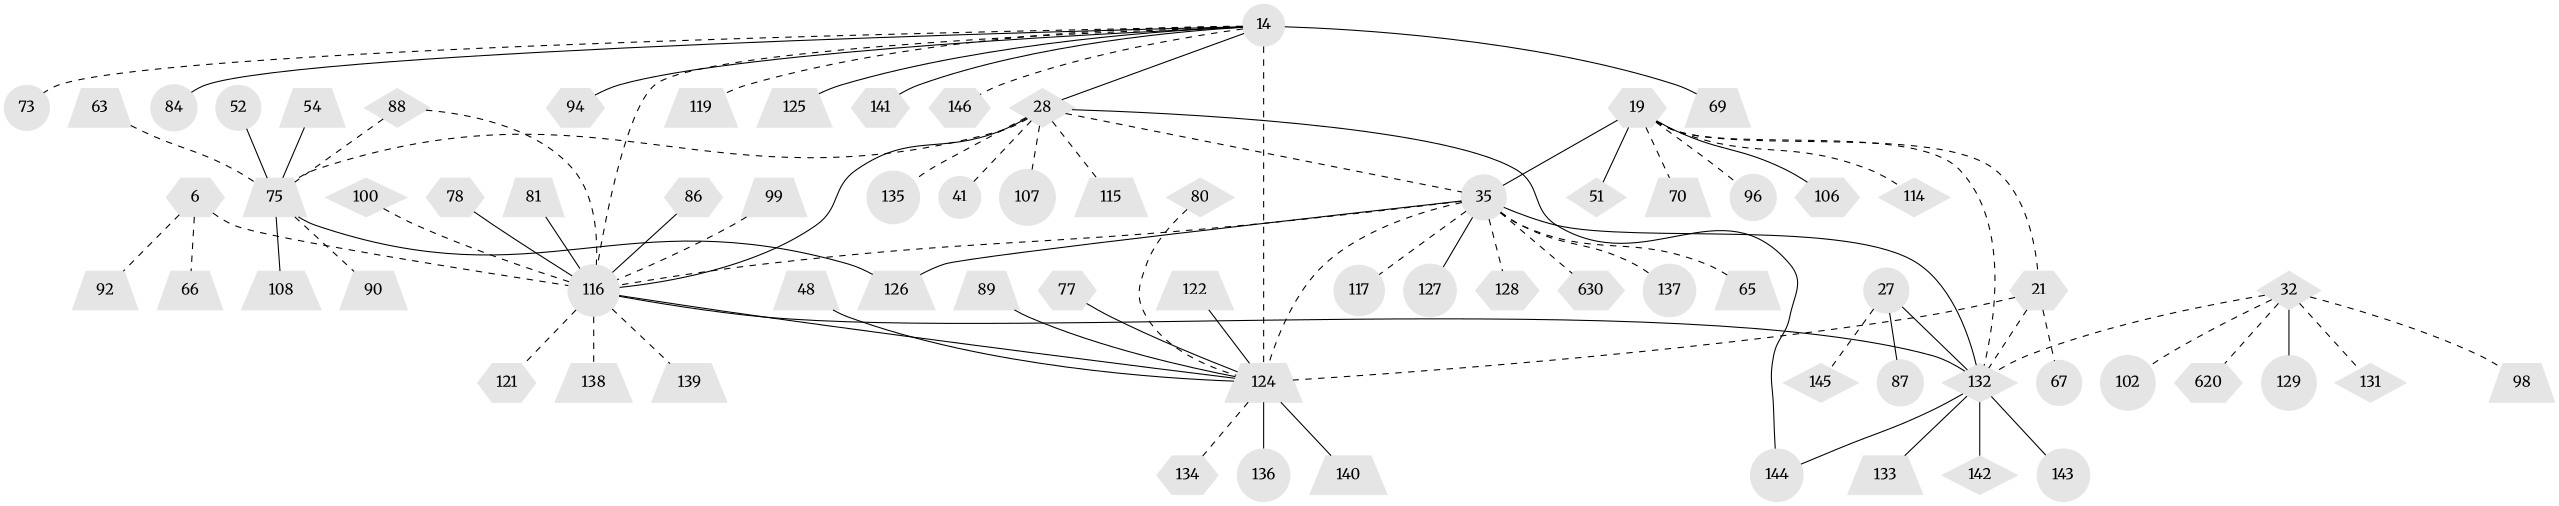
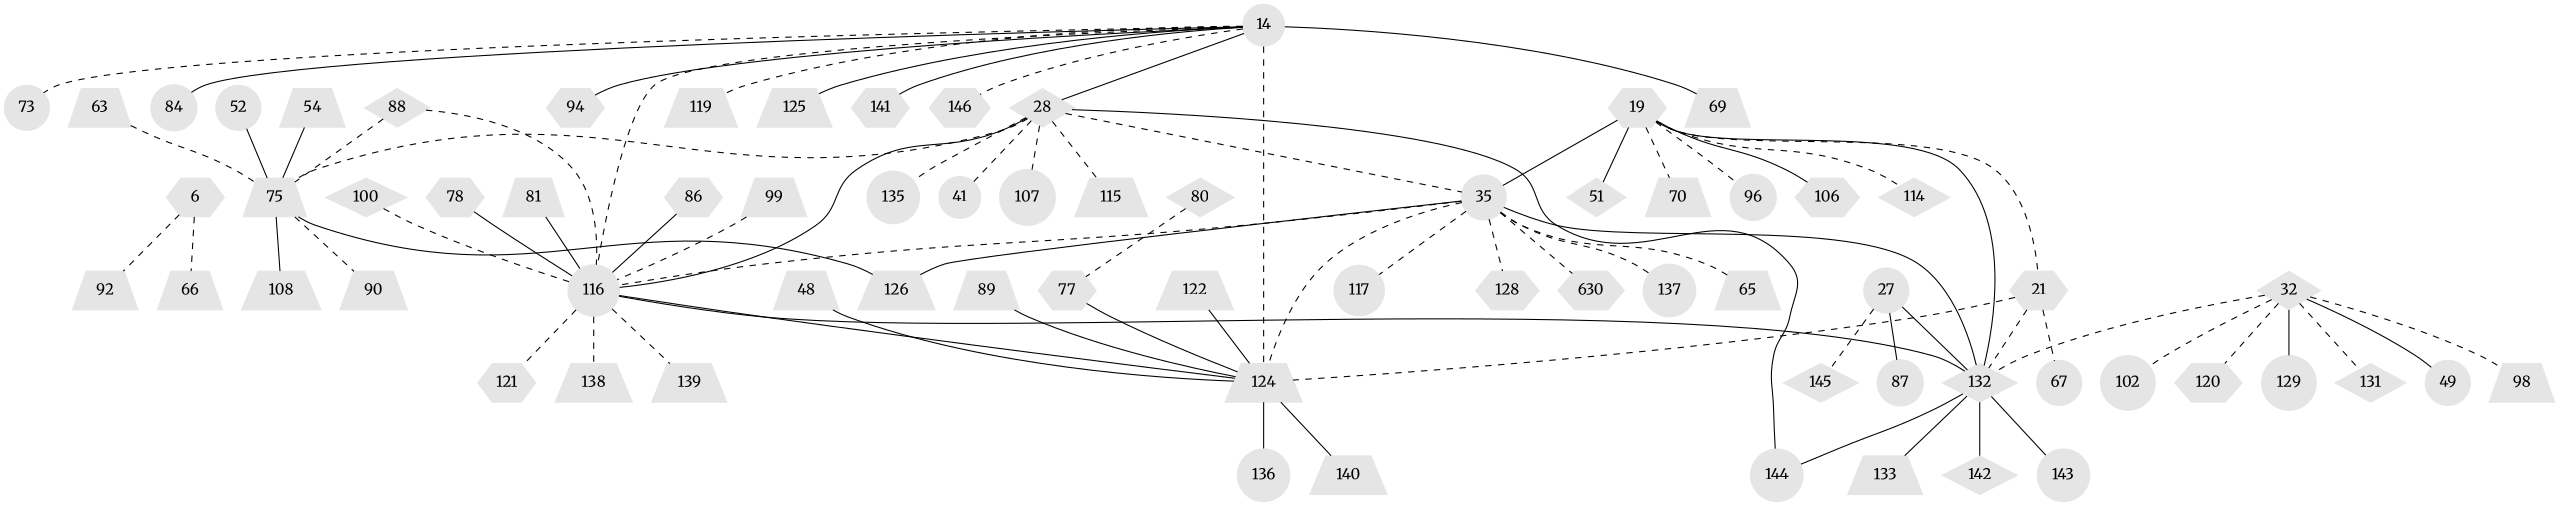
(1947, 162) -> (1947, 162)
(388, 257) -> none
(1430, 291) -> none
(1143, 310) -> (1131, 246)
(2208, 383) -> (2208, 383)
none -> (2448, 383)
(1187, 475) -> none
